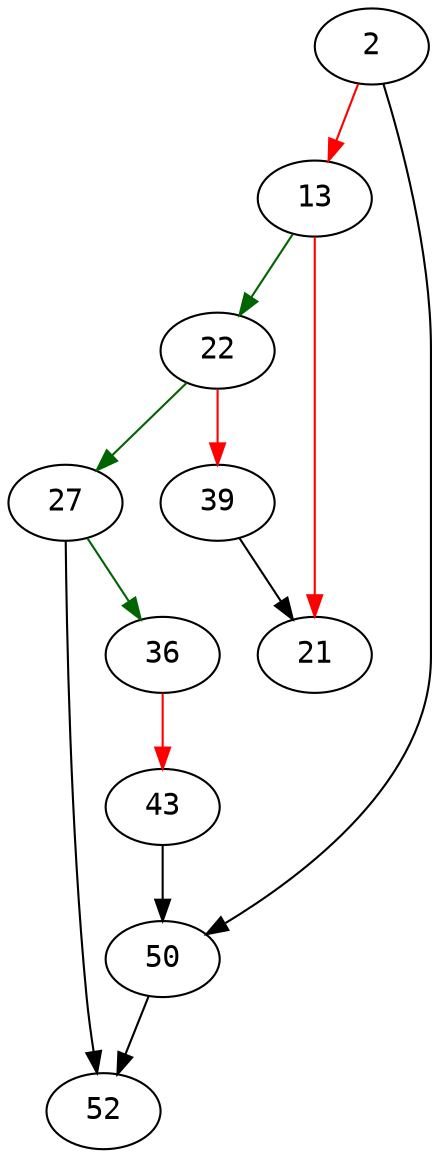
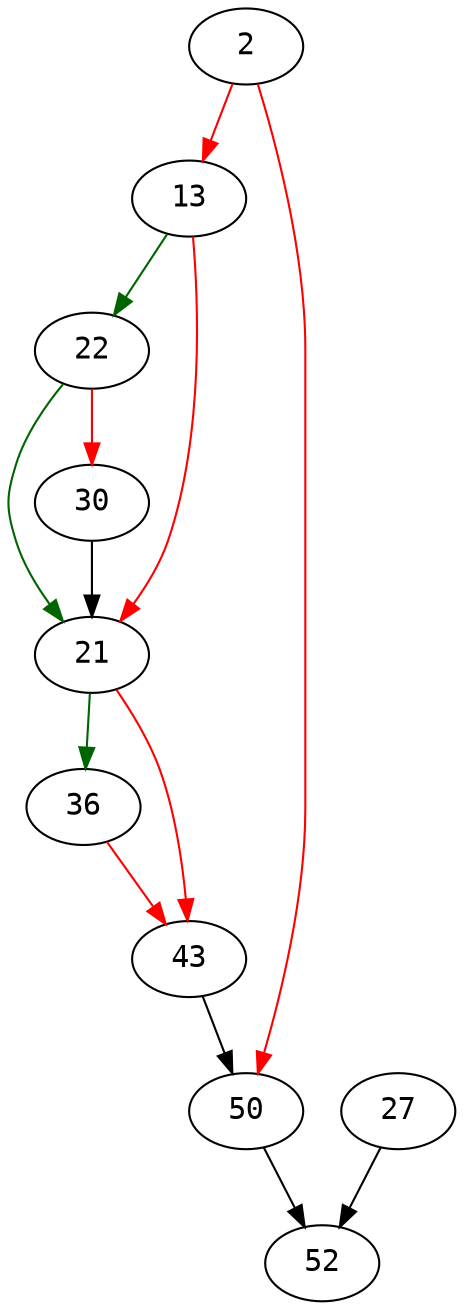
(149, 419) -> (9, 492)
(218, 503) -> (92, 503)
(431, 543) -> (305, 568)
(108, 570) -> (88, 721)
none -> (166, 789)
